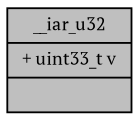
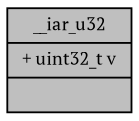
(69, 59) -> (69, 59)
